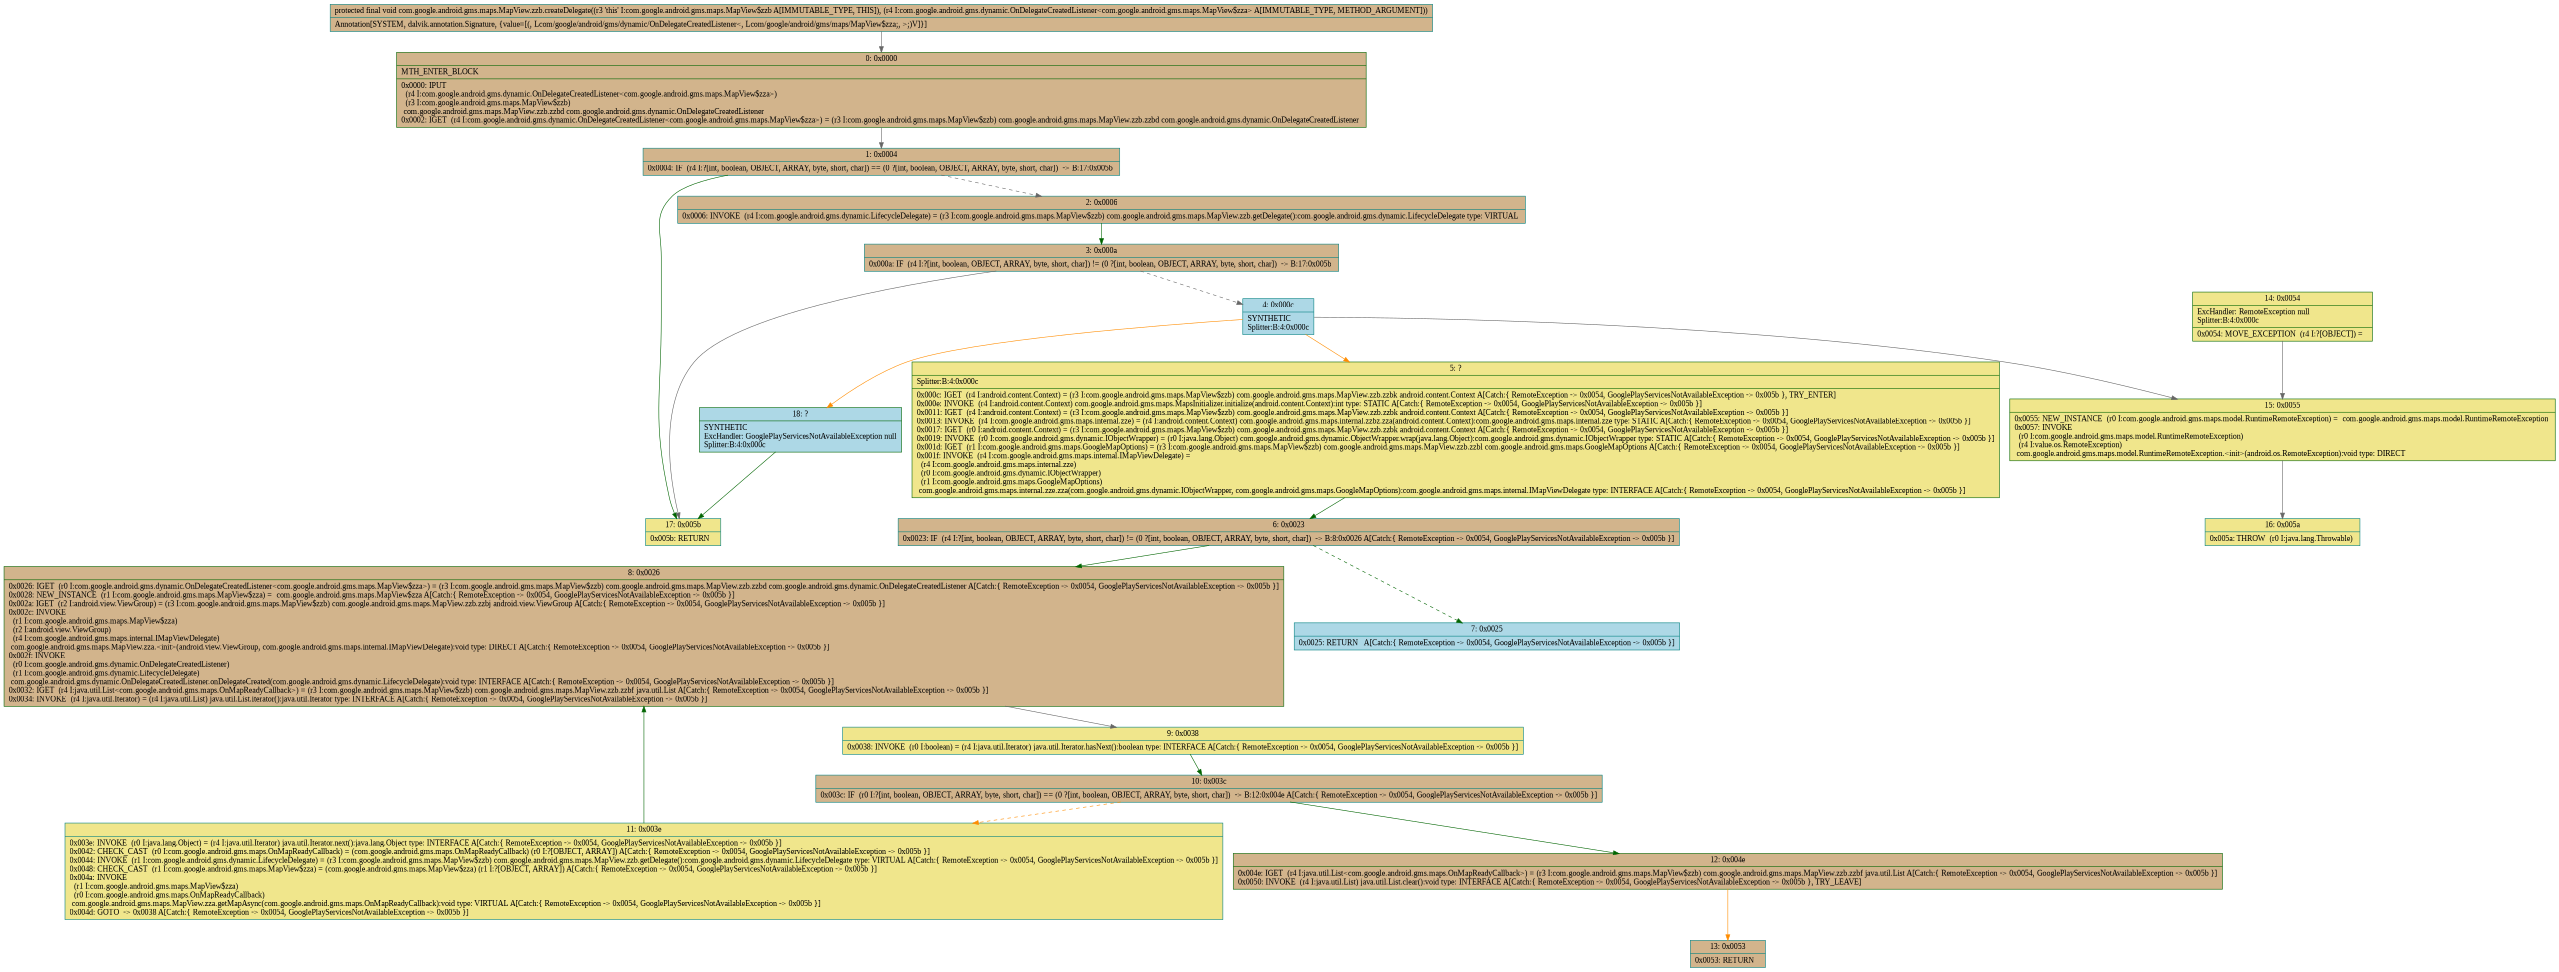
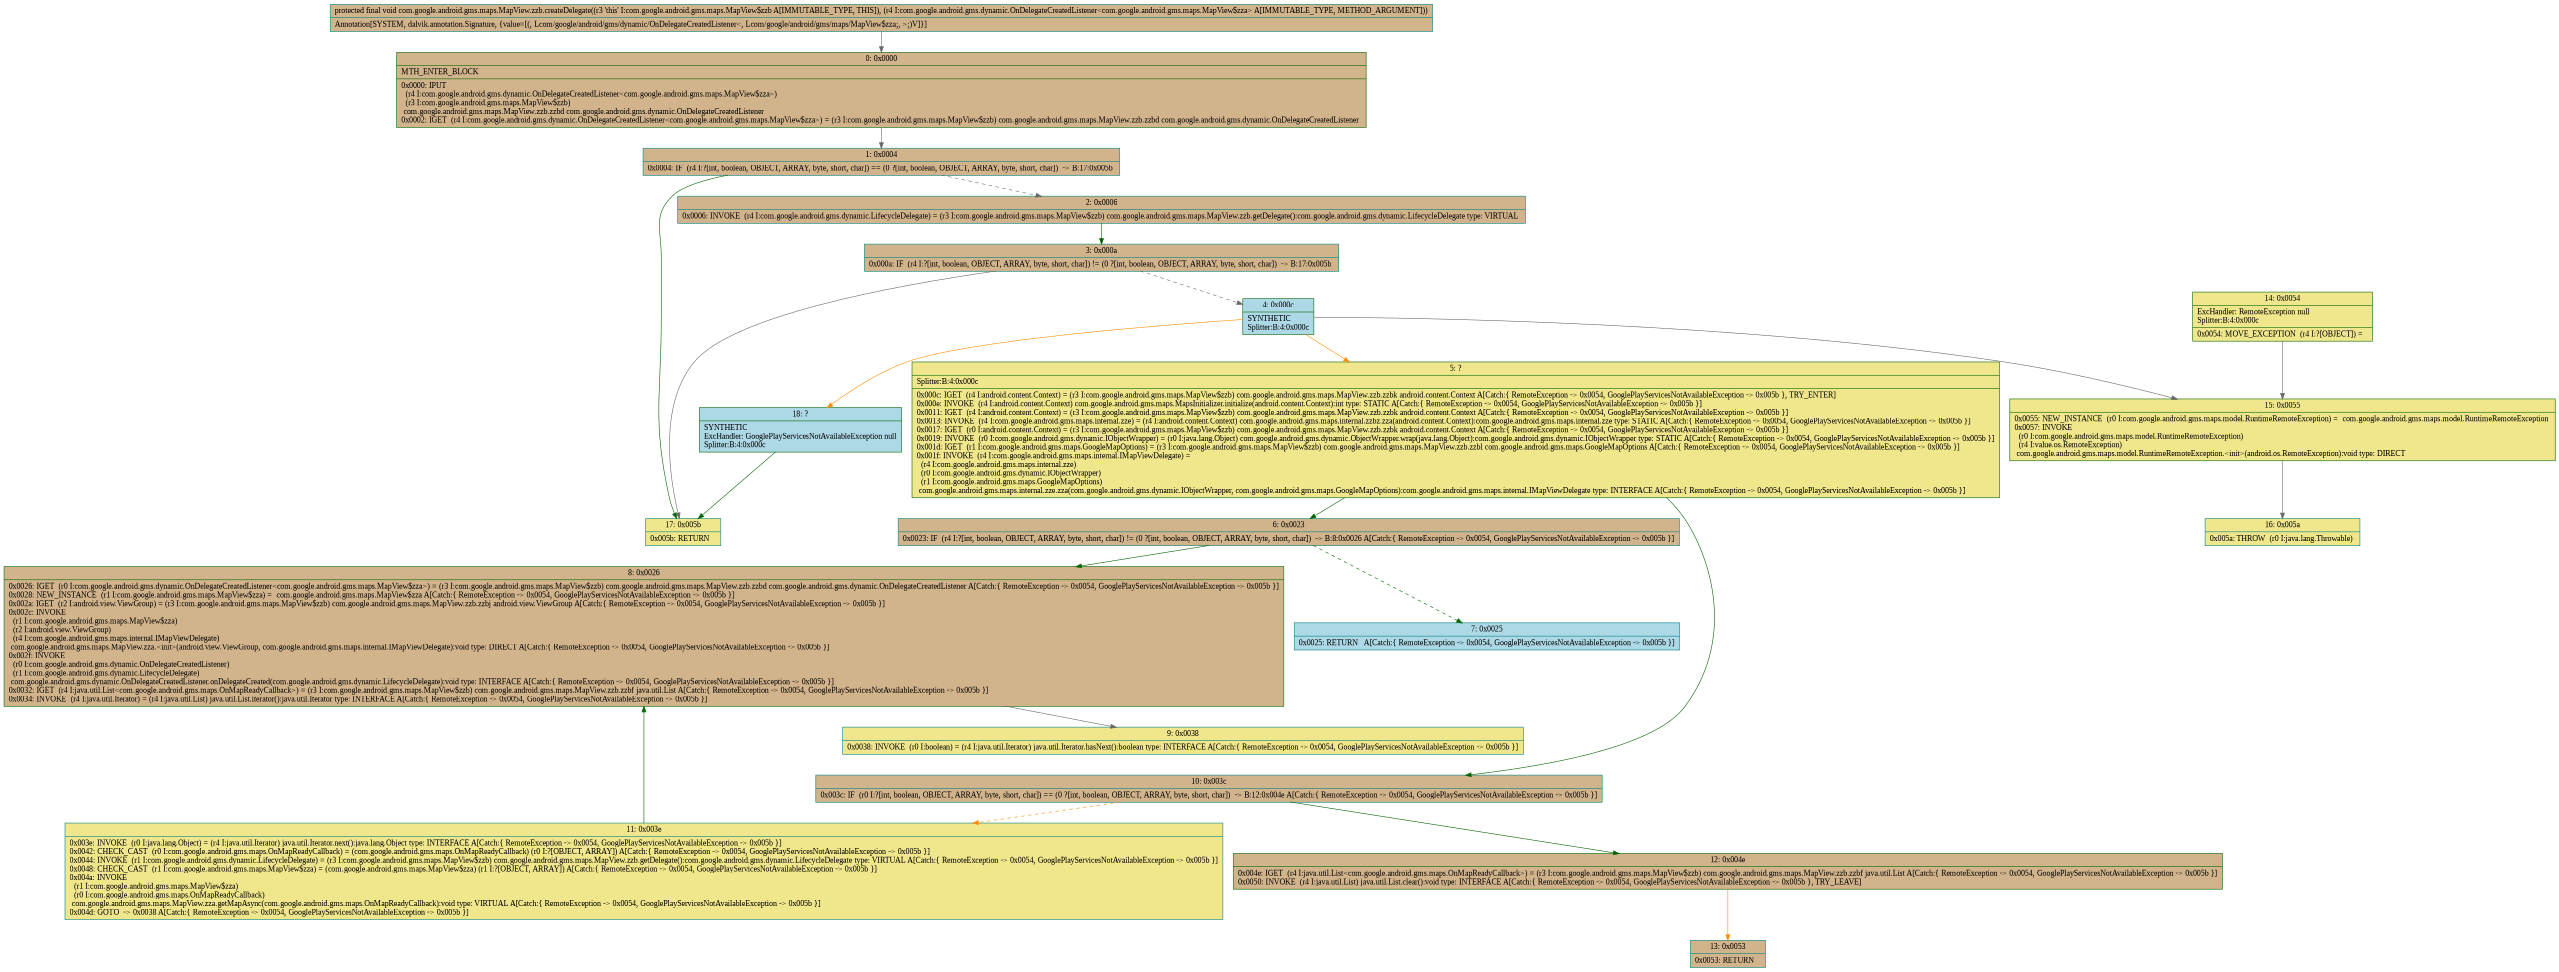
(1278, 317) -> (1278, 317)
(1195, 762) -> (1685, 707)
